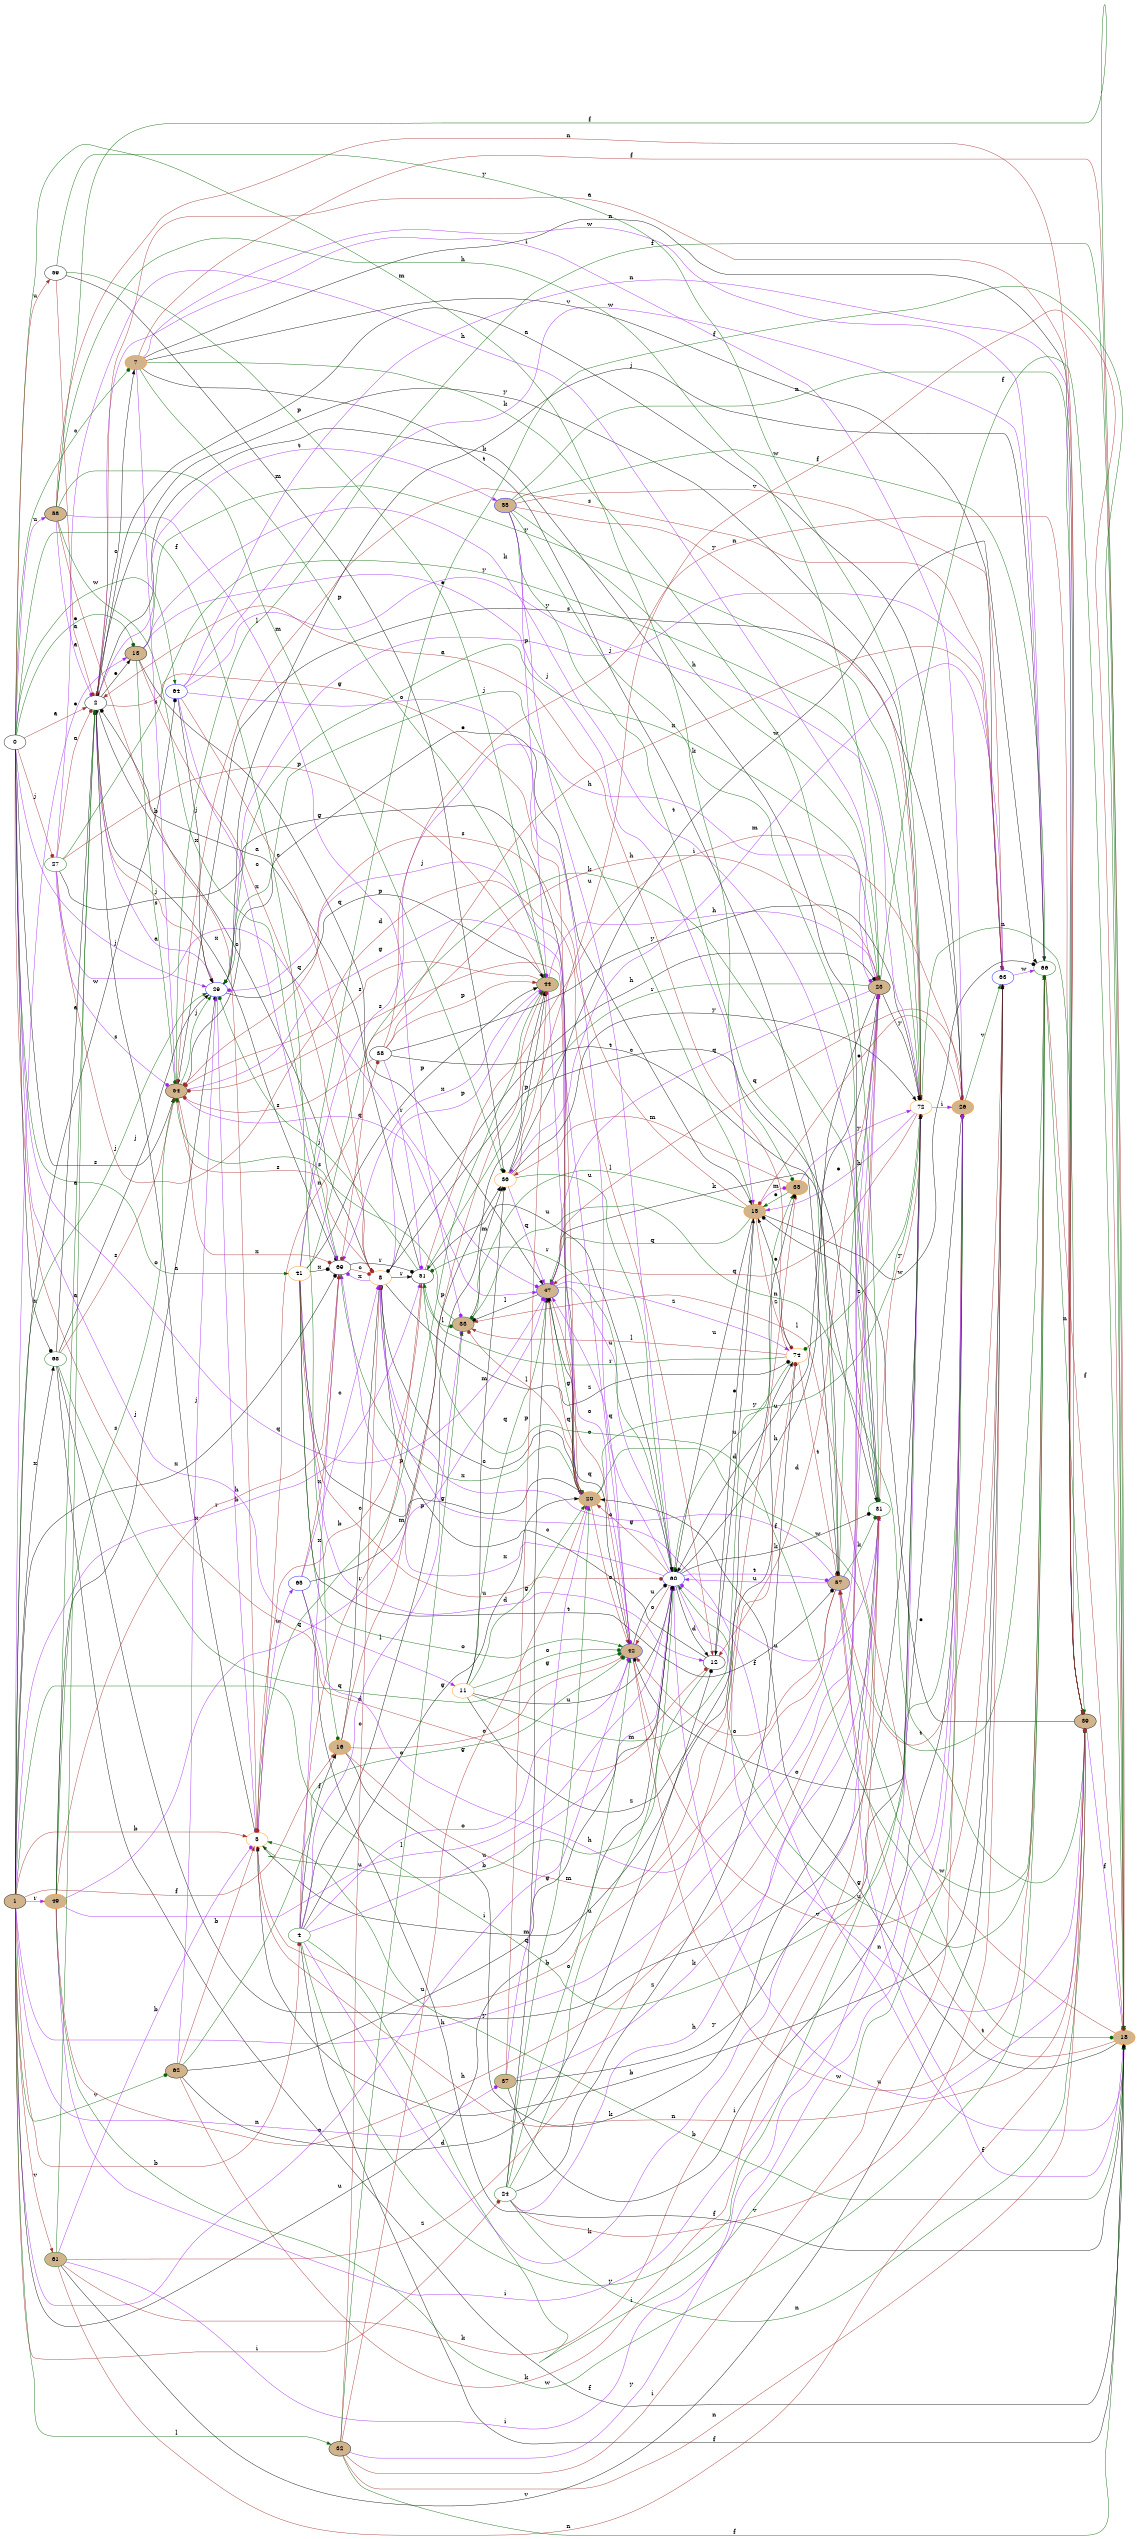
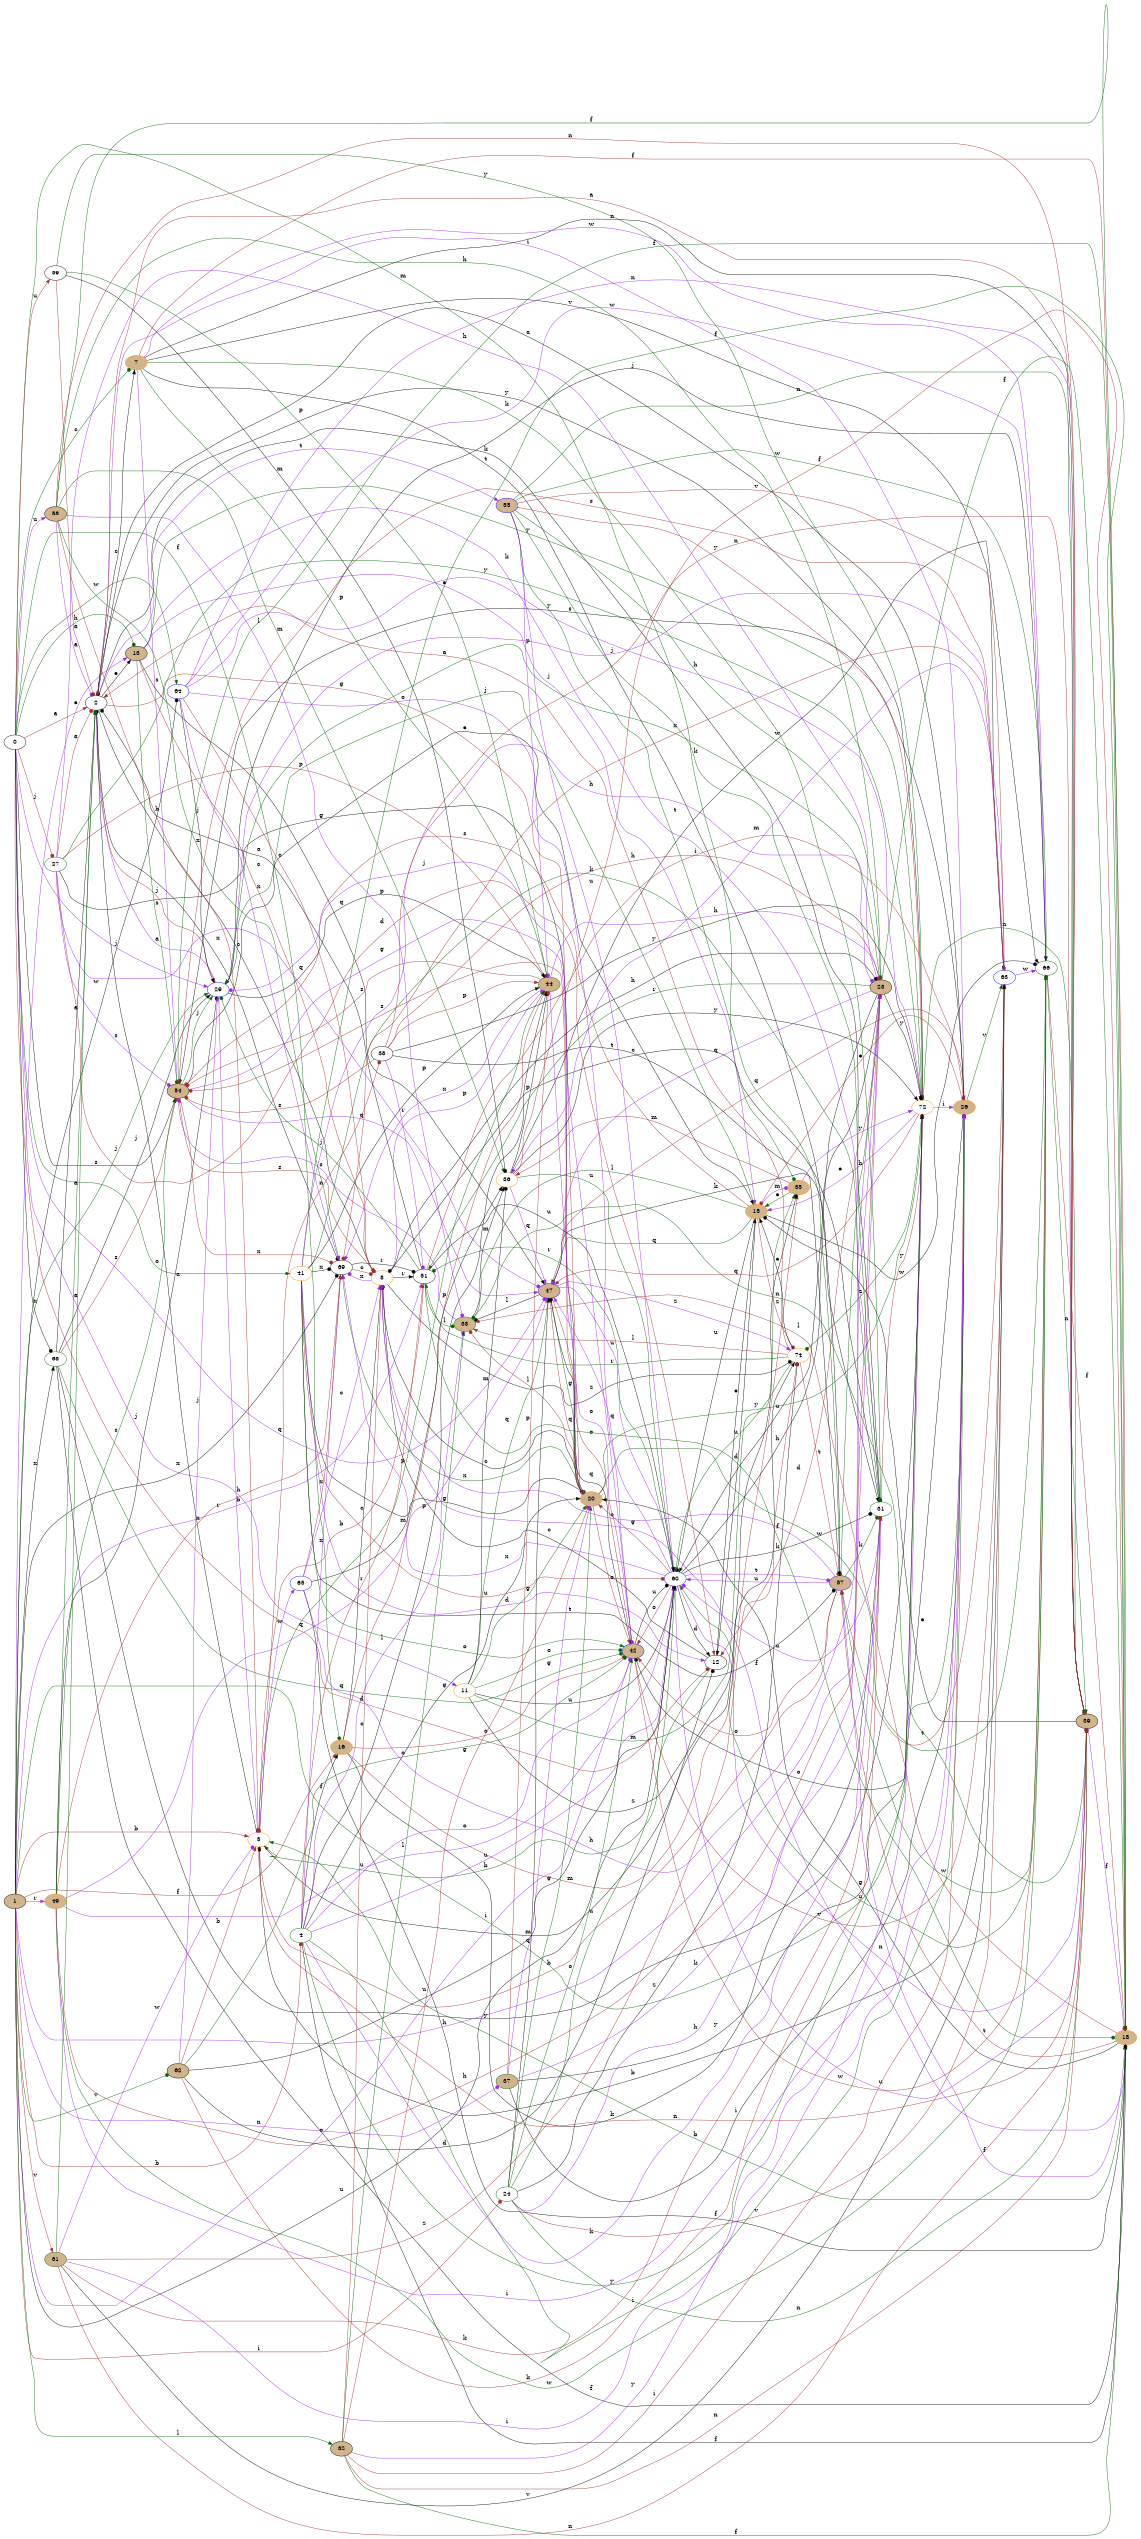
(76, 619) -> (76, 618)
(323, 1173) -> (325, 1173)
(156, 2010) -> (157, 2007)
